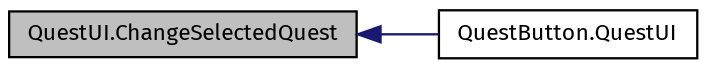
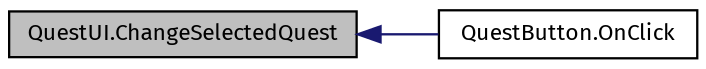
(568, 34) -> (568, 34)
